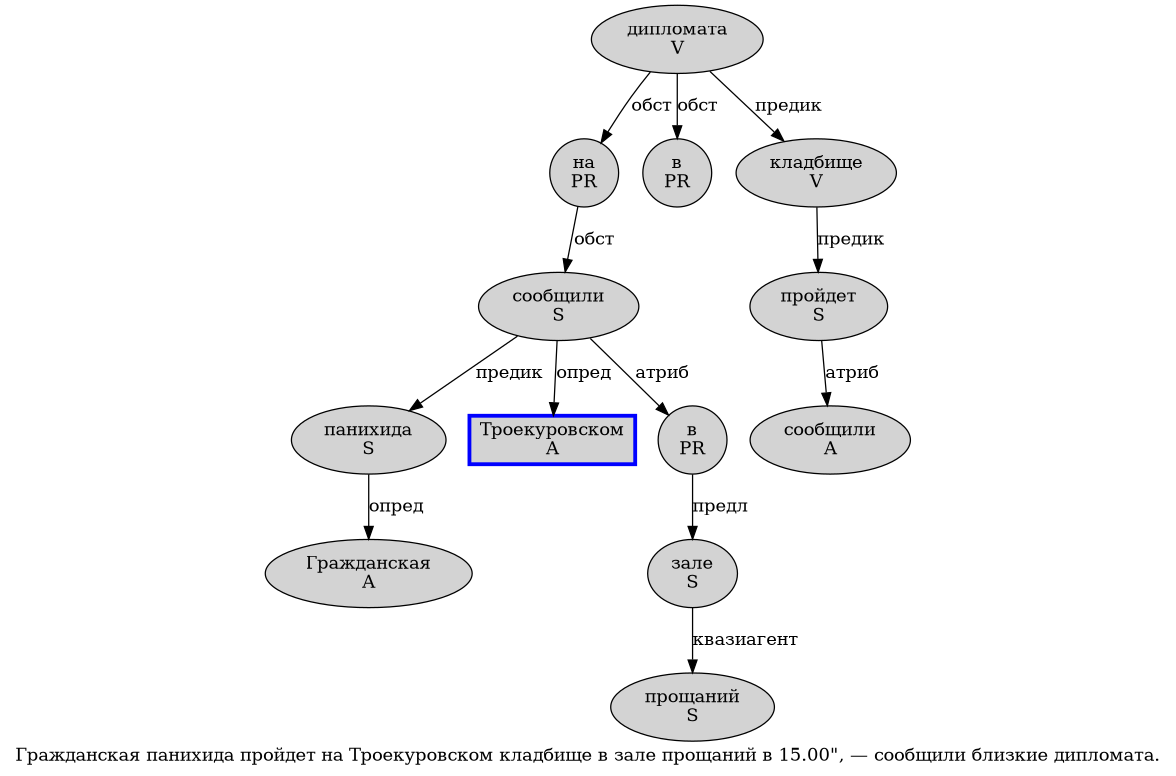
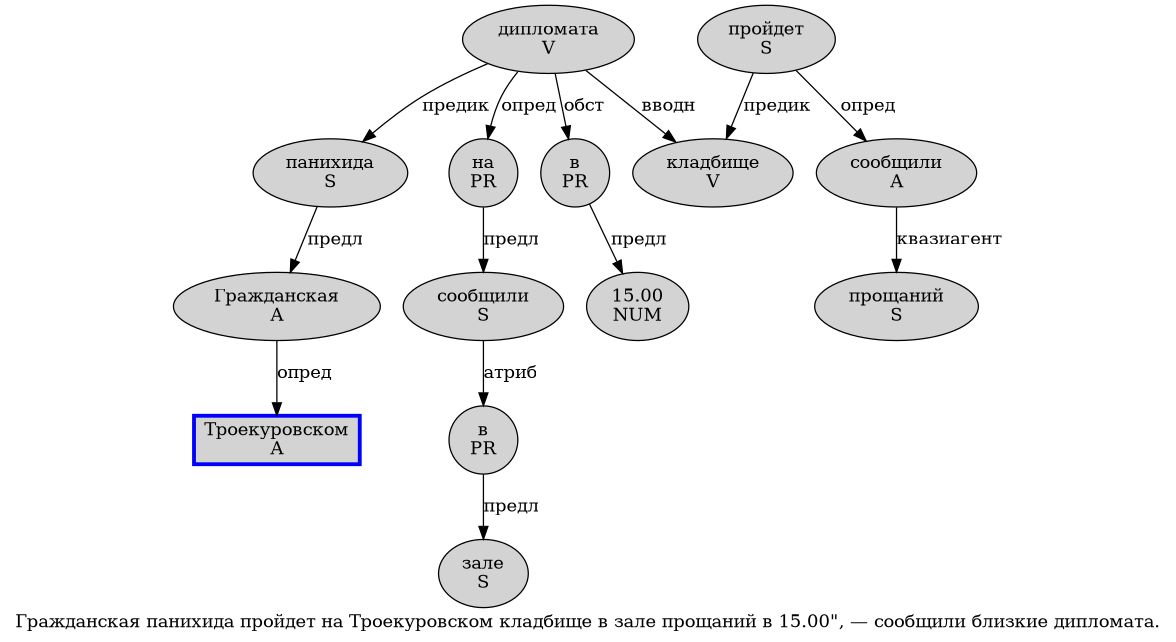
(652, 106) -> (529, 106)
(789, 106) -> (669, 106)
(817, 233) -> (742, 100)
(594, 240) -> (511, 240)
none -> (638, 306)
(469, 370) -> (427, 94)
(556, 372) -> (277, 372)
(853, 373) -> (868, 106)
(396, 507) -> (336, 240)
(693, 634) -> (897, 233)
